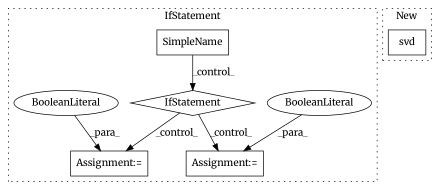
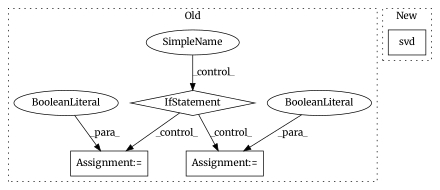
(193, 16) -> (193, 16)
(193, 42) -> (193, 42)
